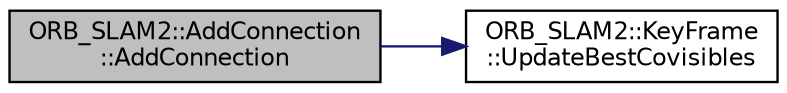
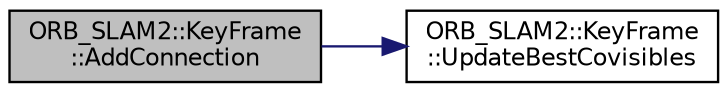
(195, 46) -> (165, 46)
